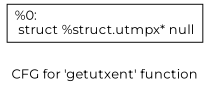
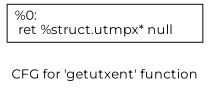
(105, 30) -> (94, 30)
